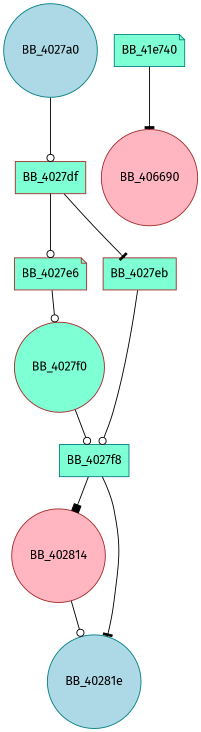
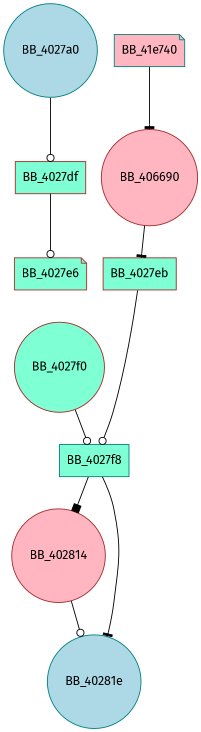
(149, 51) -> (149, 51)
(92, 225) -> (143, 240)
(53, 303) -> none
